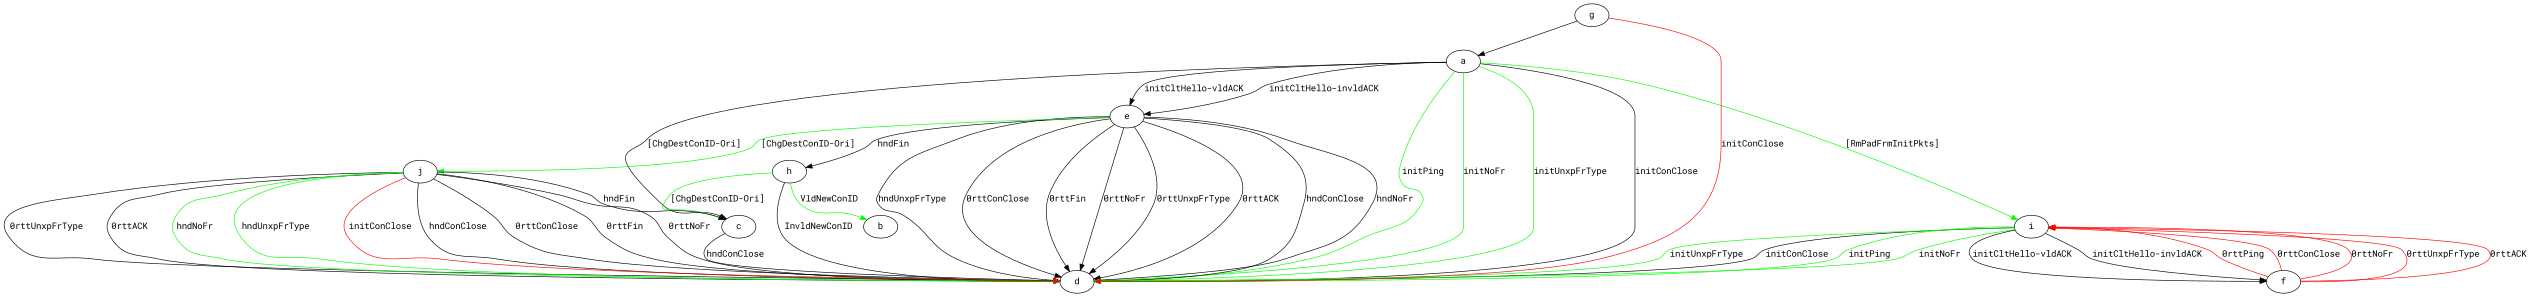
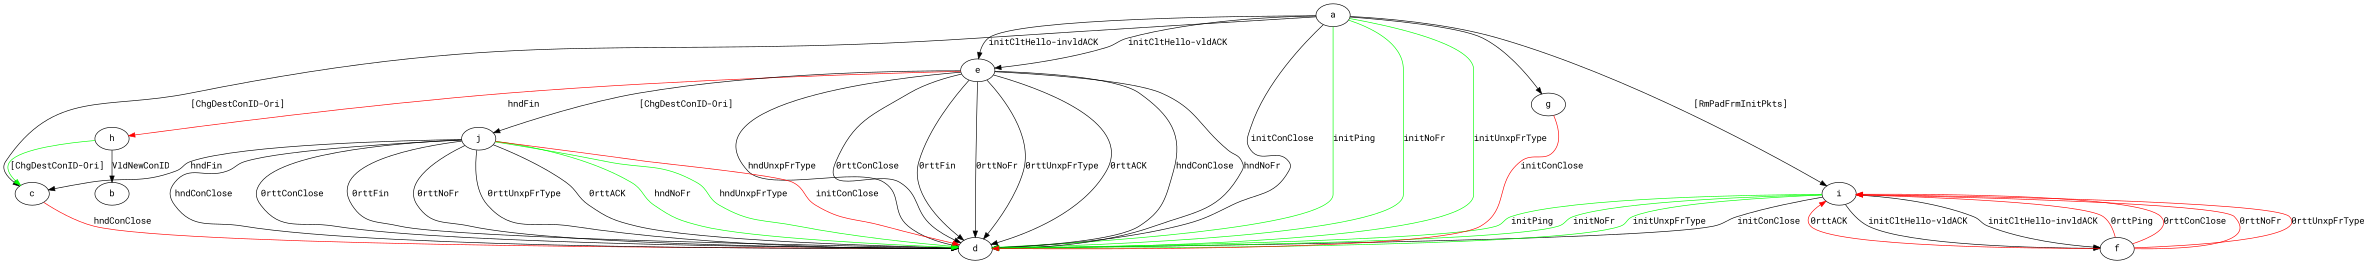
(1531, 37) -> (1484, 39)
(1753, 116) -> (1595, 72)
(950, 127) -> (547, 90)
(775, 137) -> (692, 85)
(818, 213) -> (112, 163)
(870, 270) -> none
(861, 274) -> (380, 243)
